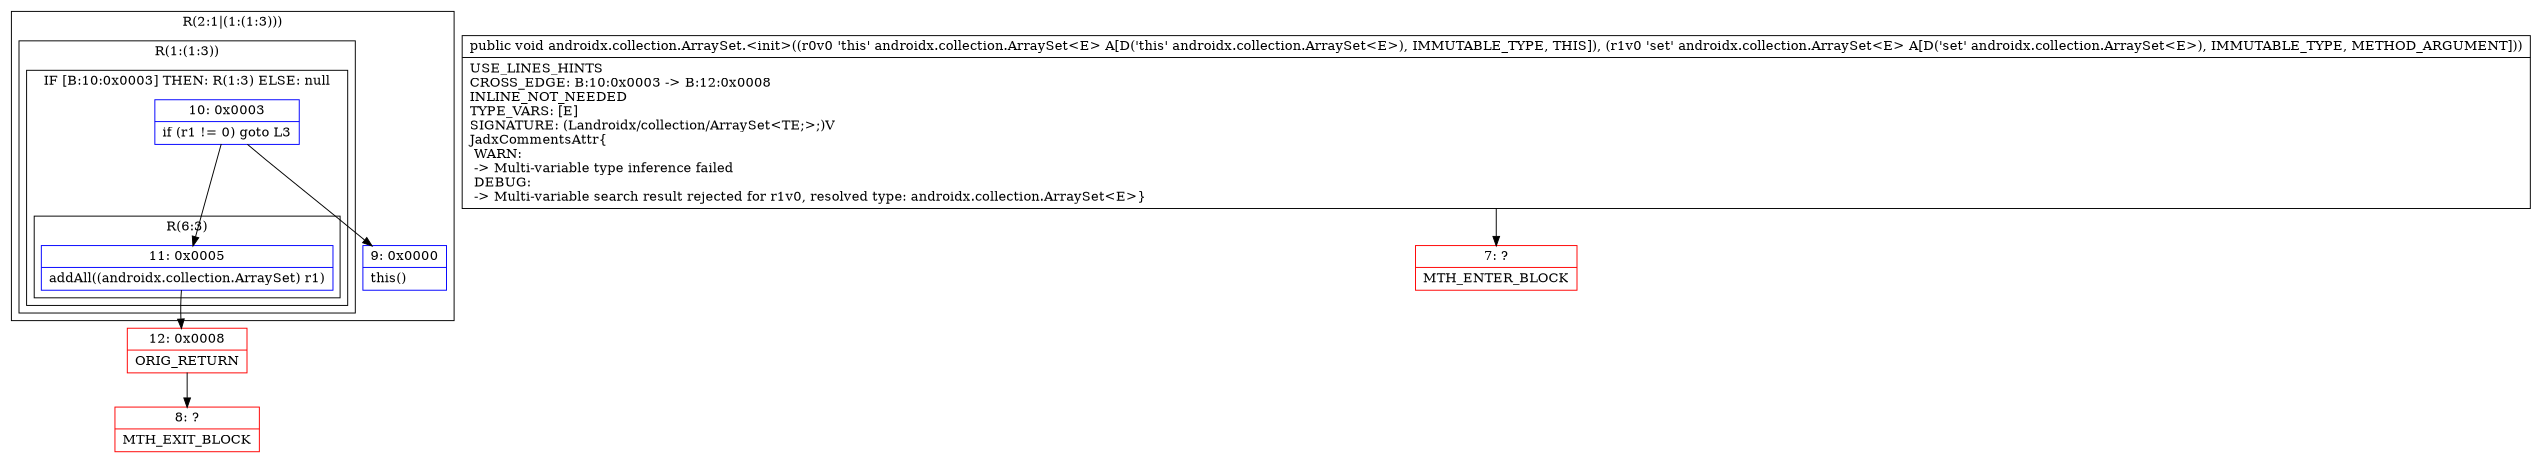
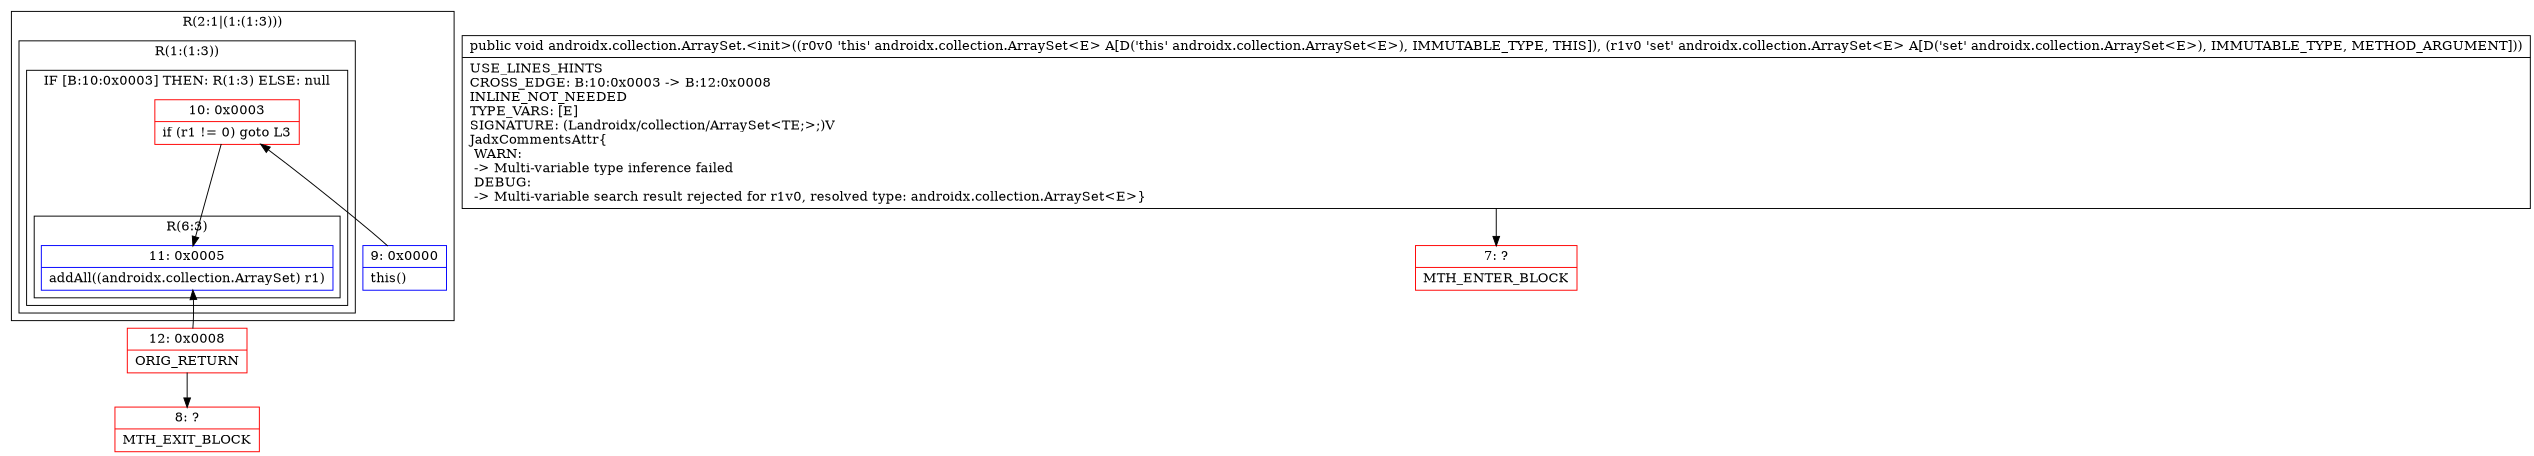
(227, 122) -> (227, 122)
(306, 192) -> (329, 197)
(181, 304) -> (194, 314)
